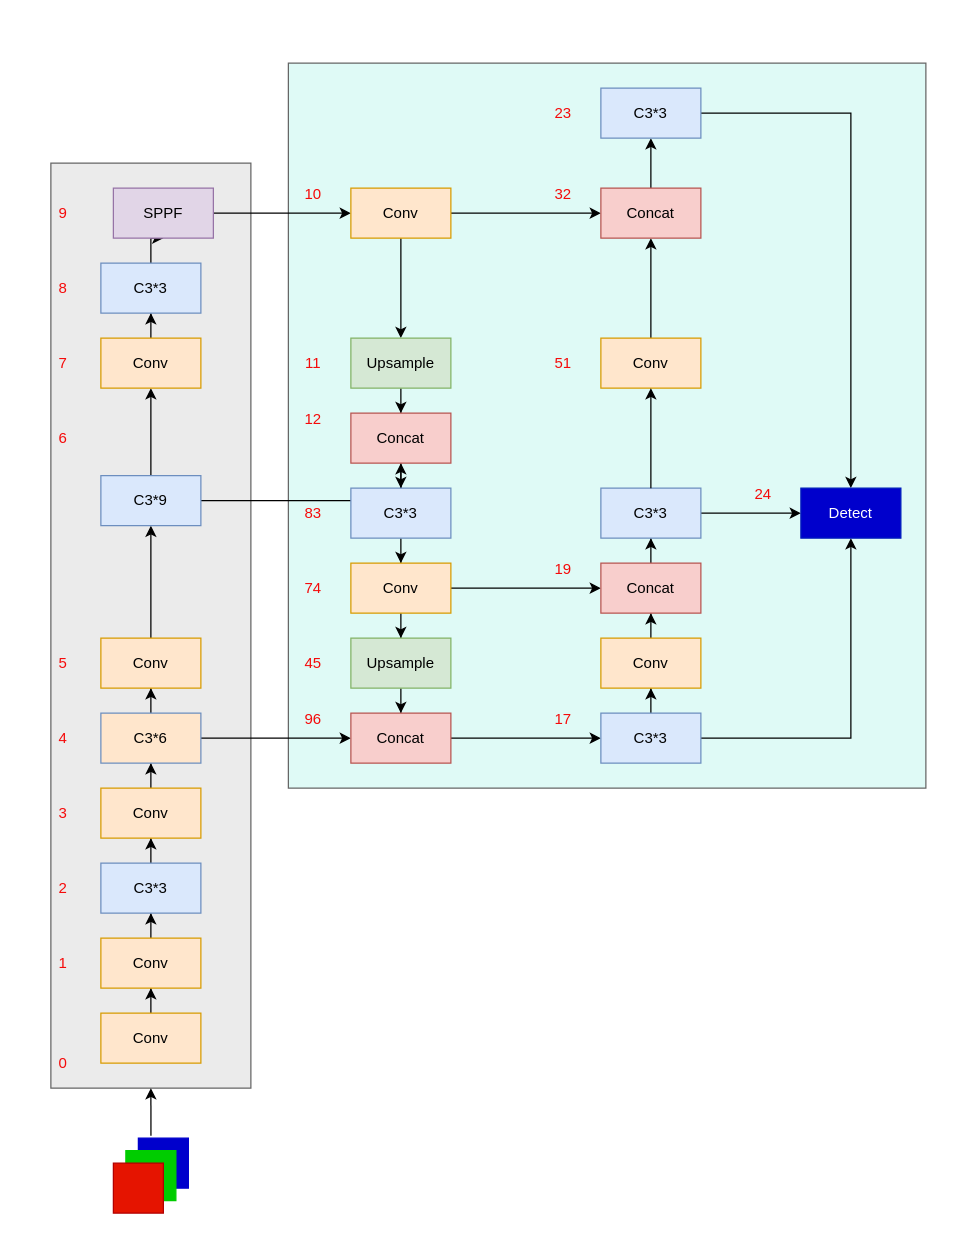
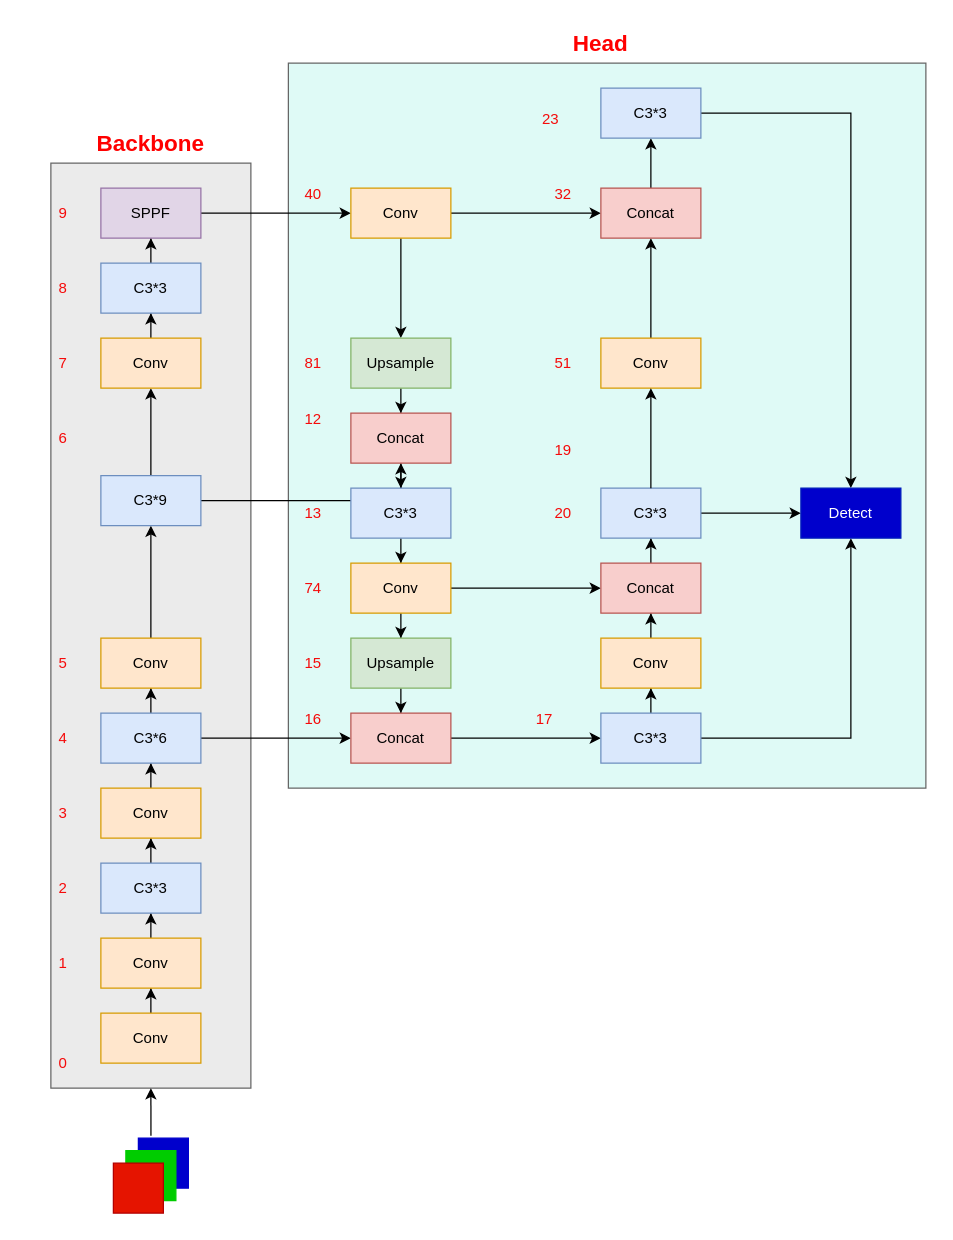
none -> (601, 44)
(563, 113) -> (551, 119)
none -> (151, 144)
(313, 194) -> (313, 194)
(163, 213) -> (151, 213)
(313, 363) -> (313, 363)
(763, 494) -> none
(313, 513) -> (313, 513)
none -> (563, 513)
(563, 569) -> (563, 451)
(313, 663) -> (313, 663)
(313, 719) -> (313, 719)
(563, 719) -> (544, 719)
(151, 738) -> (151, 738)
